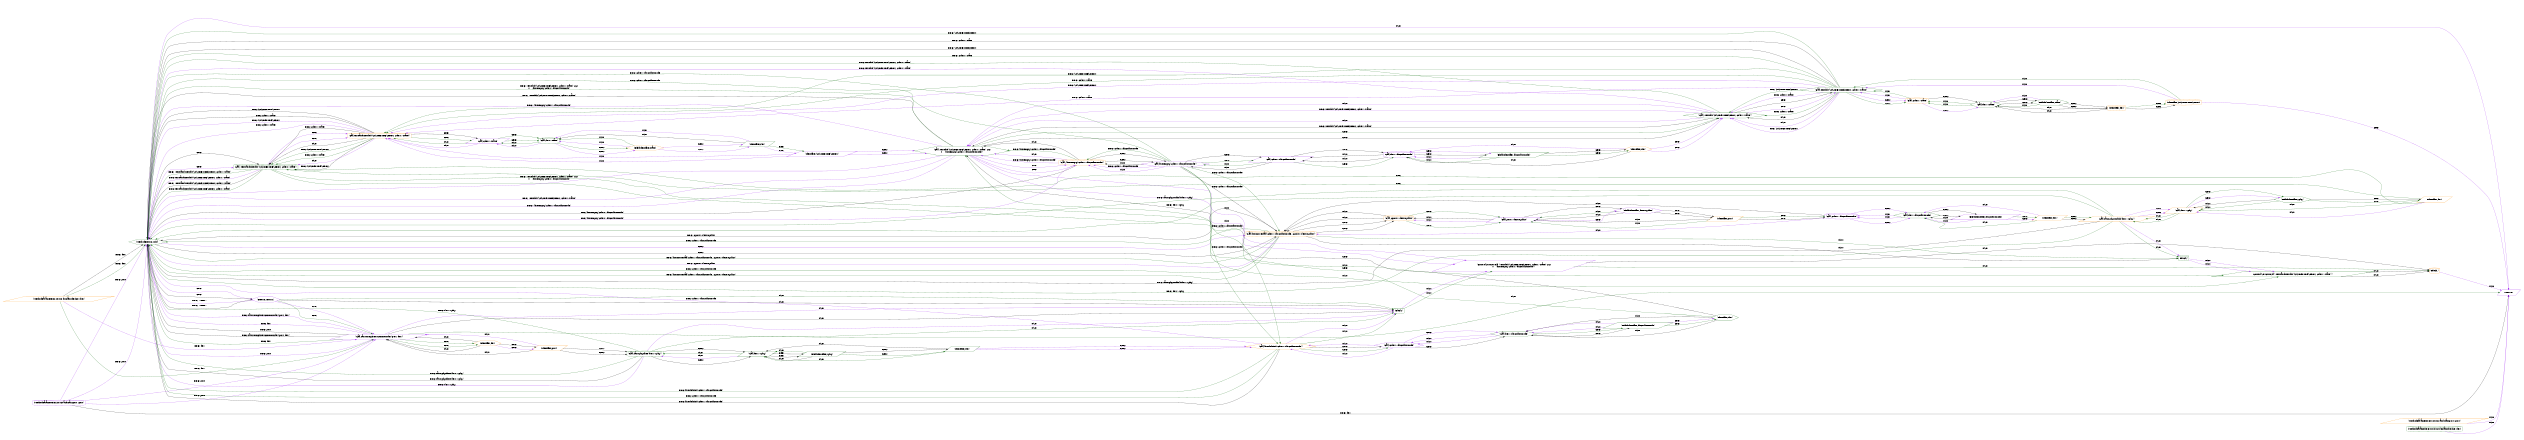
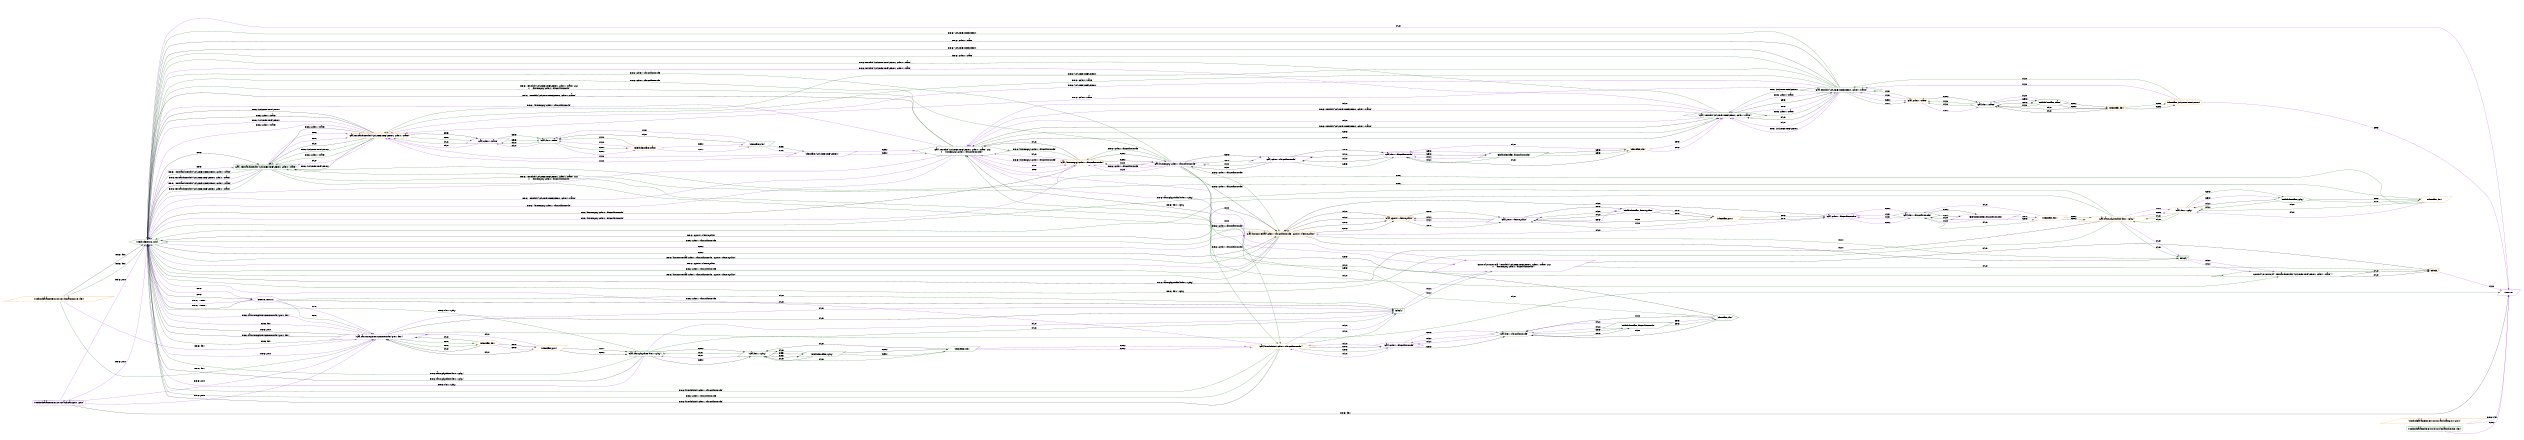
(59, 299) -> (59, 299)
(2492, 417) -> (2492, 417)
(2492, 423) -> (2492, 423)
